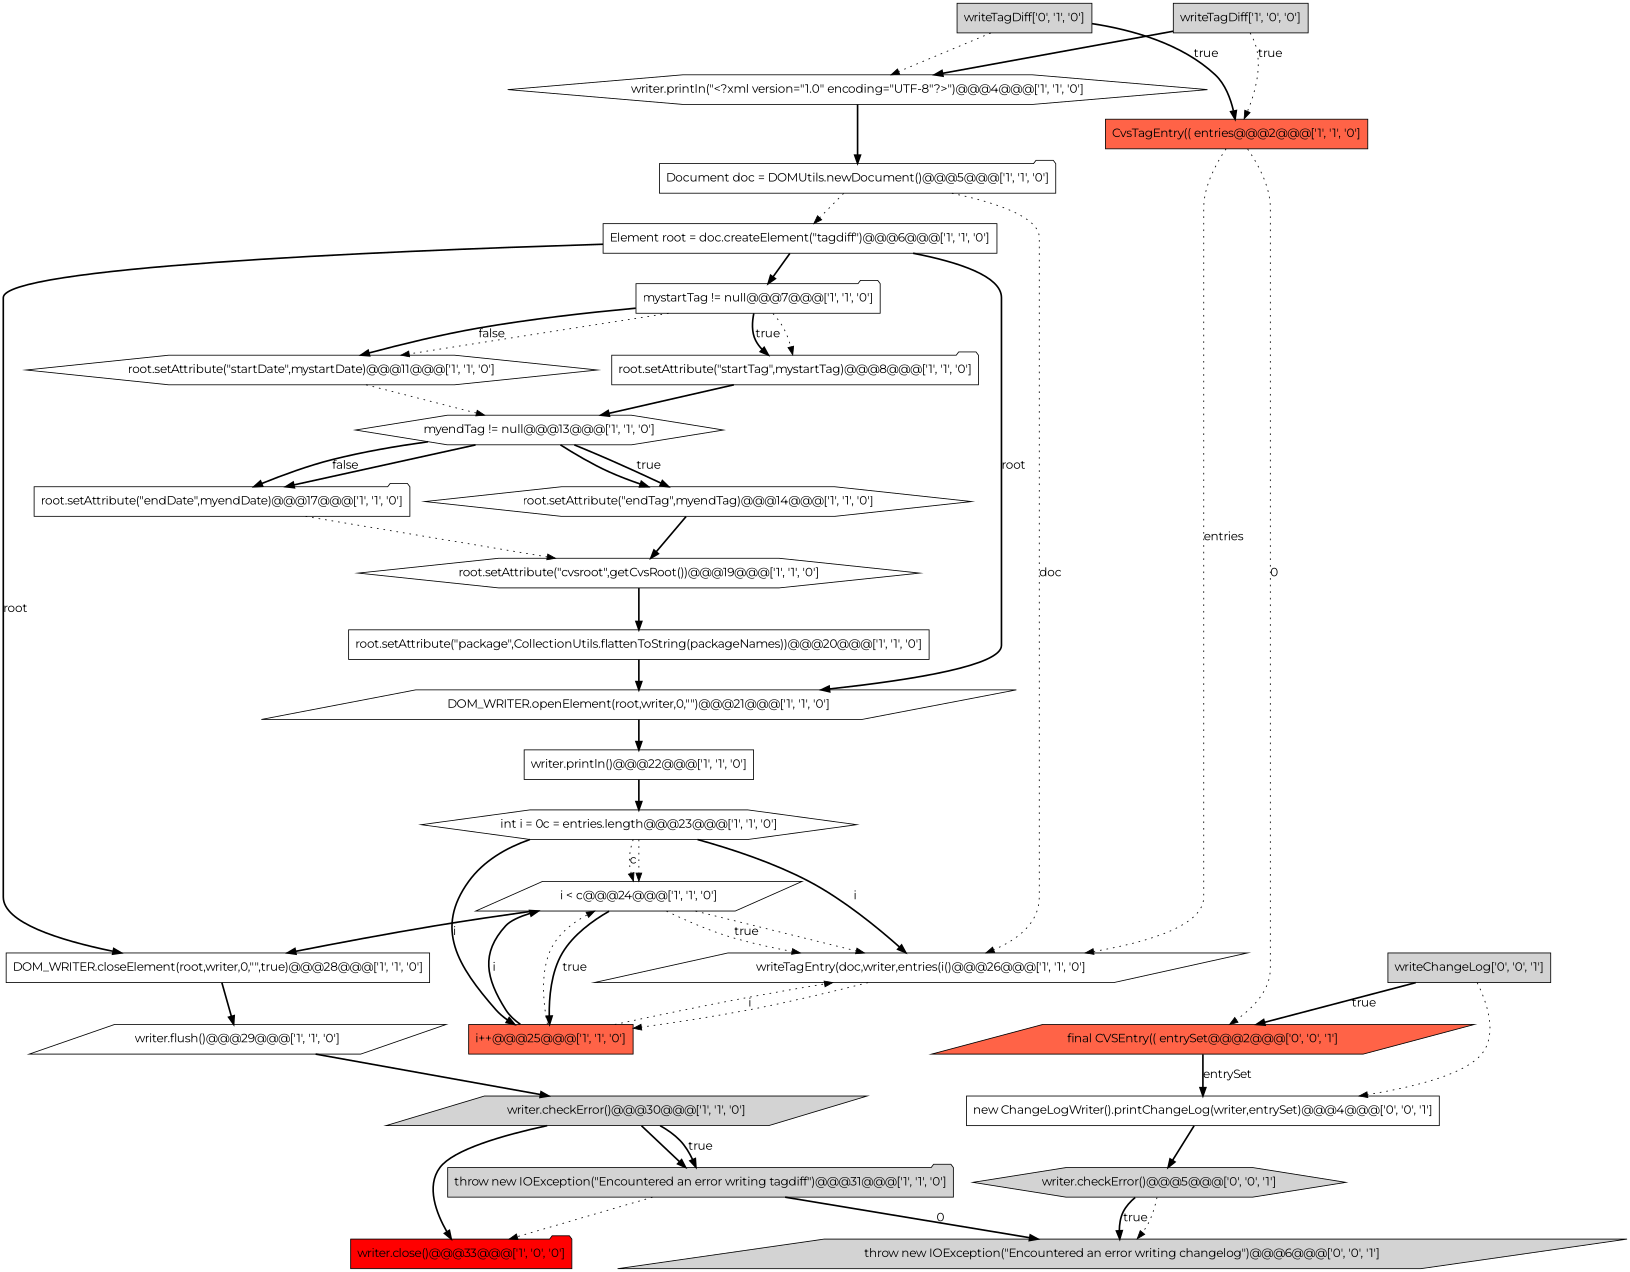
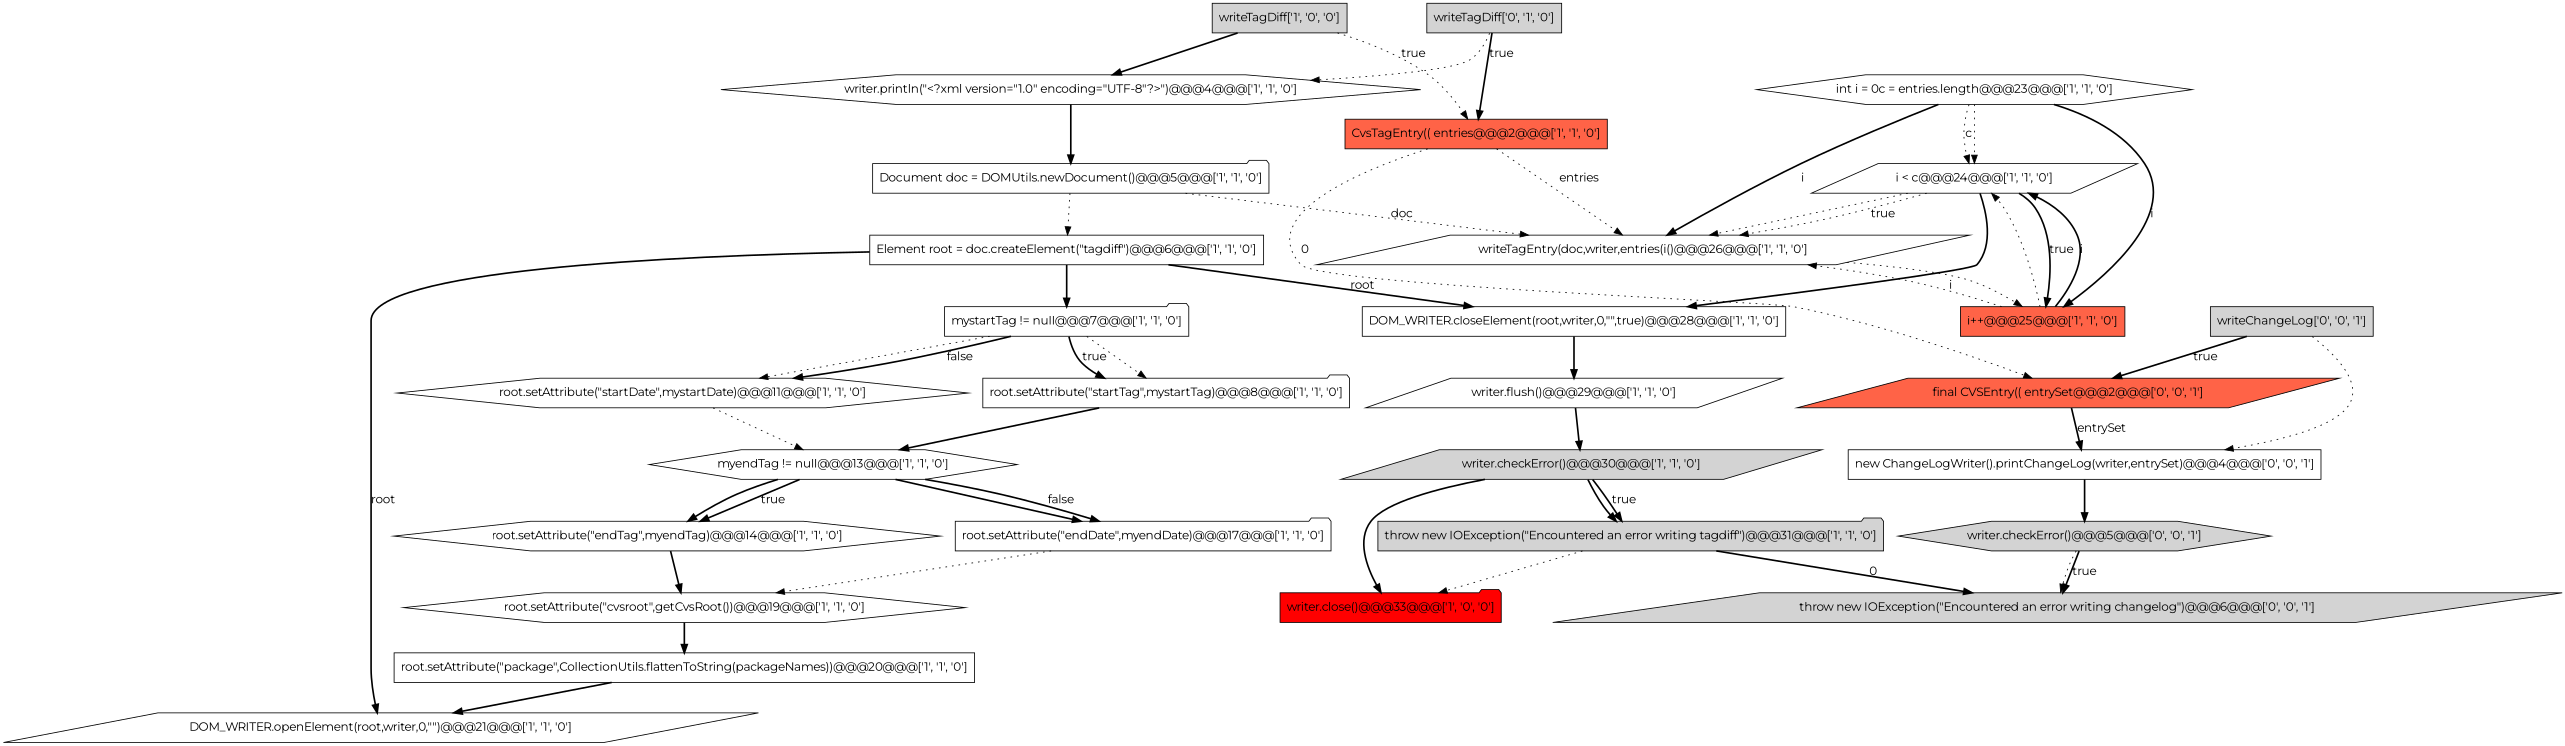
(639, 765) -> none
